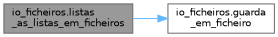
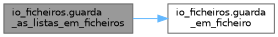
(68, 19) -> (68, 19)
